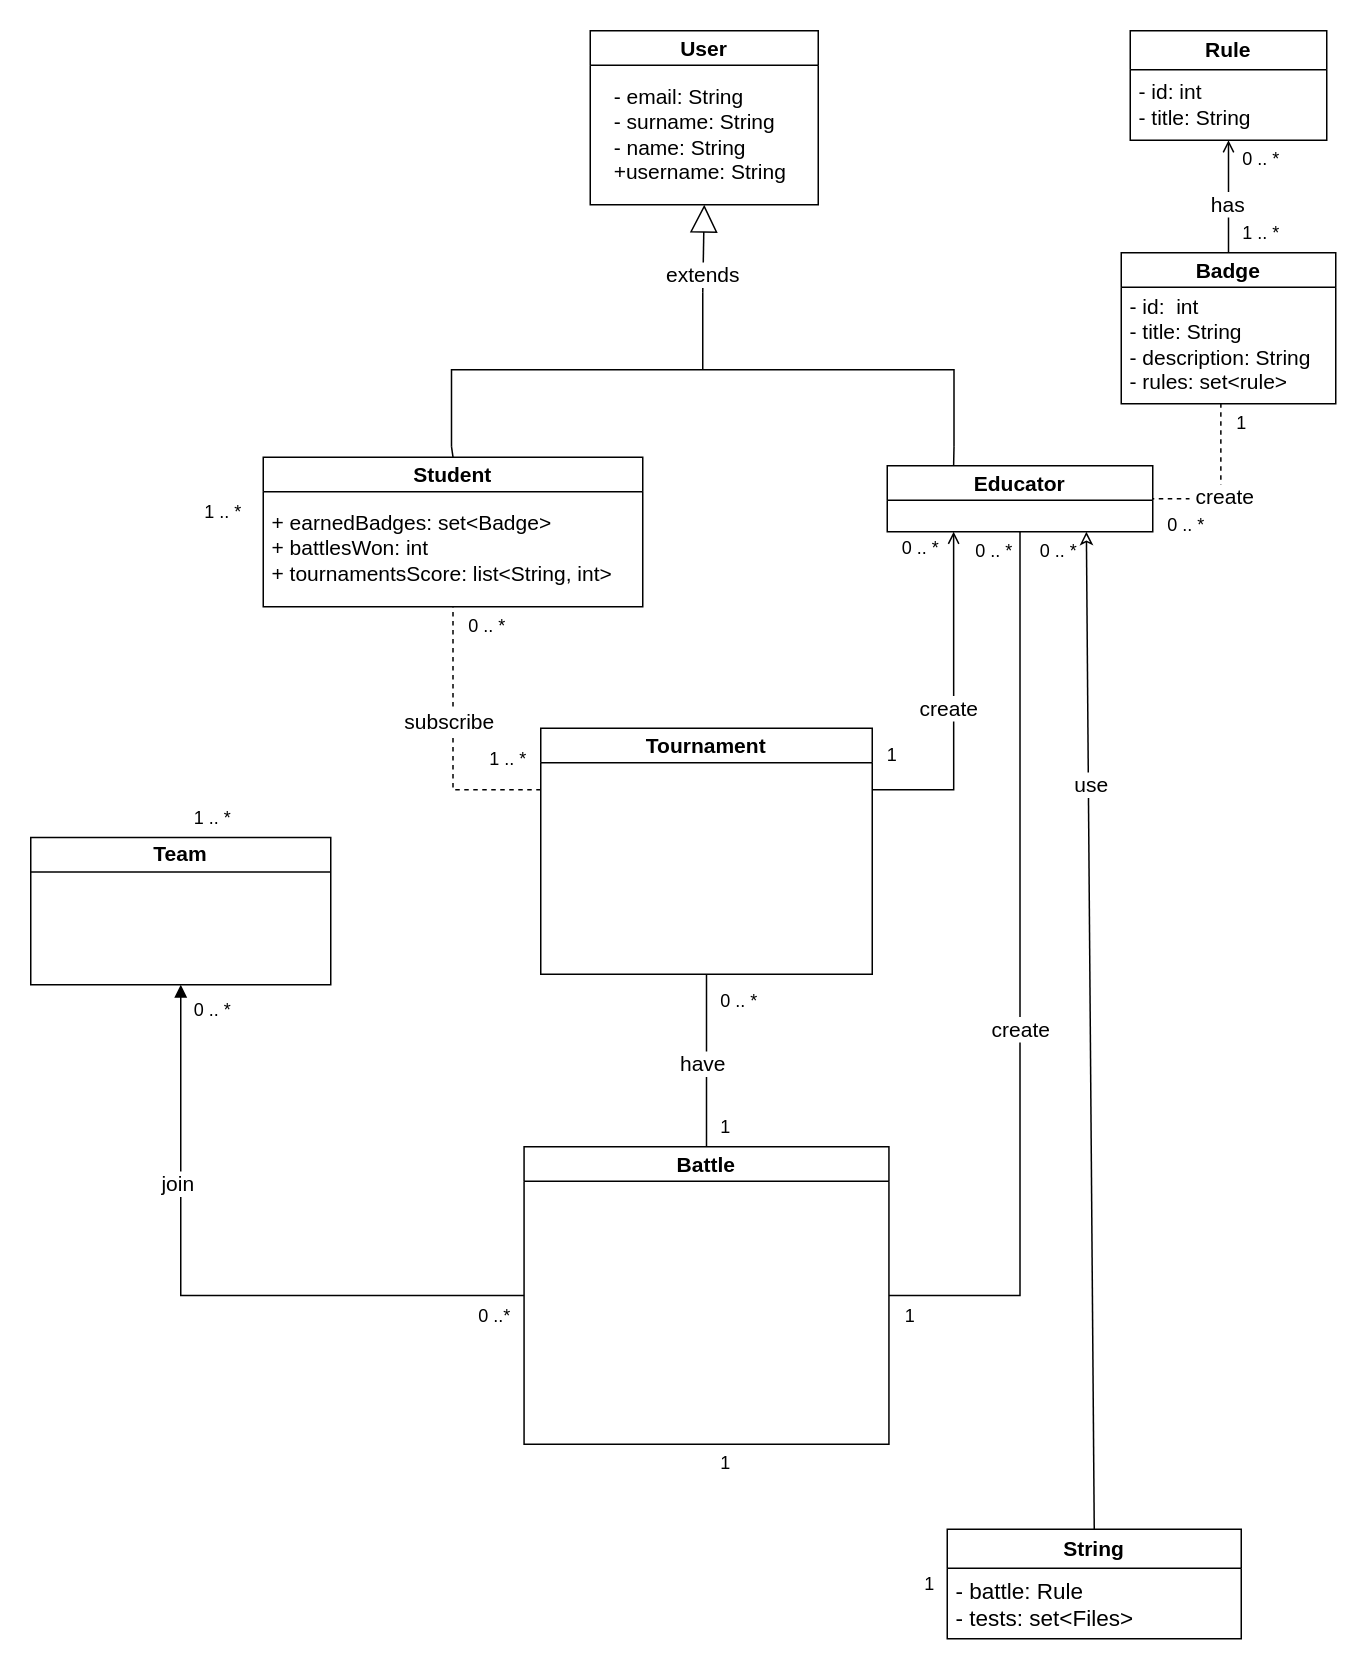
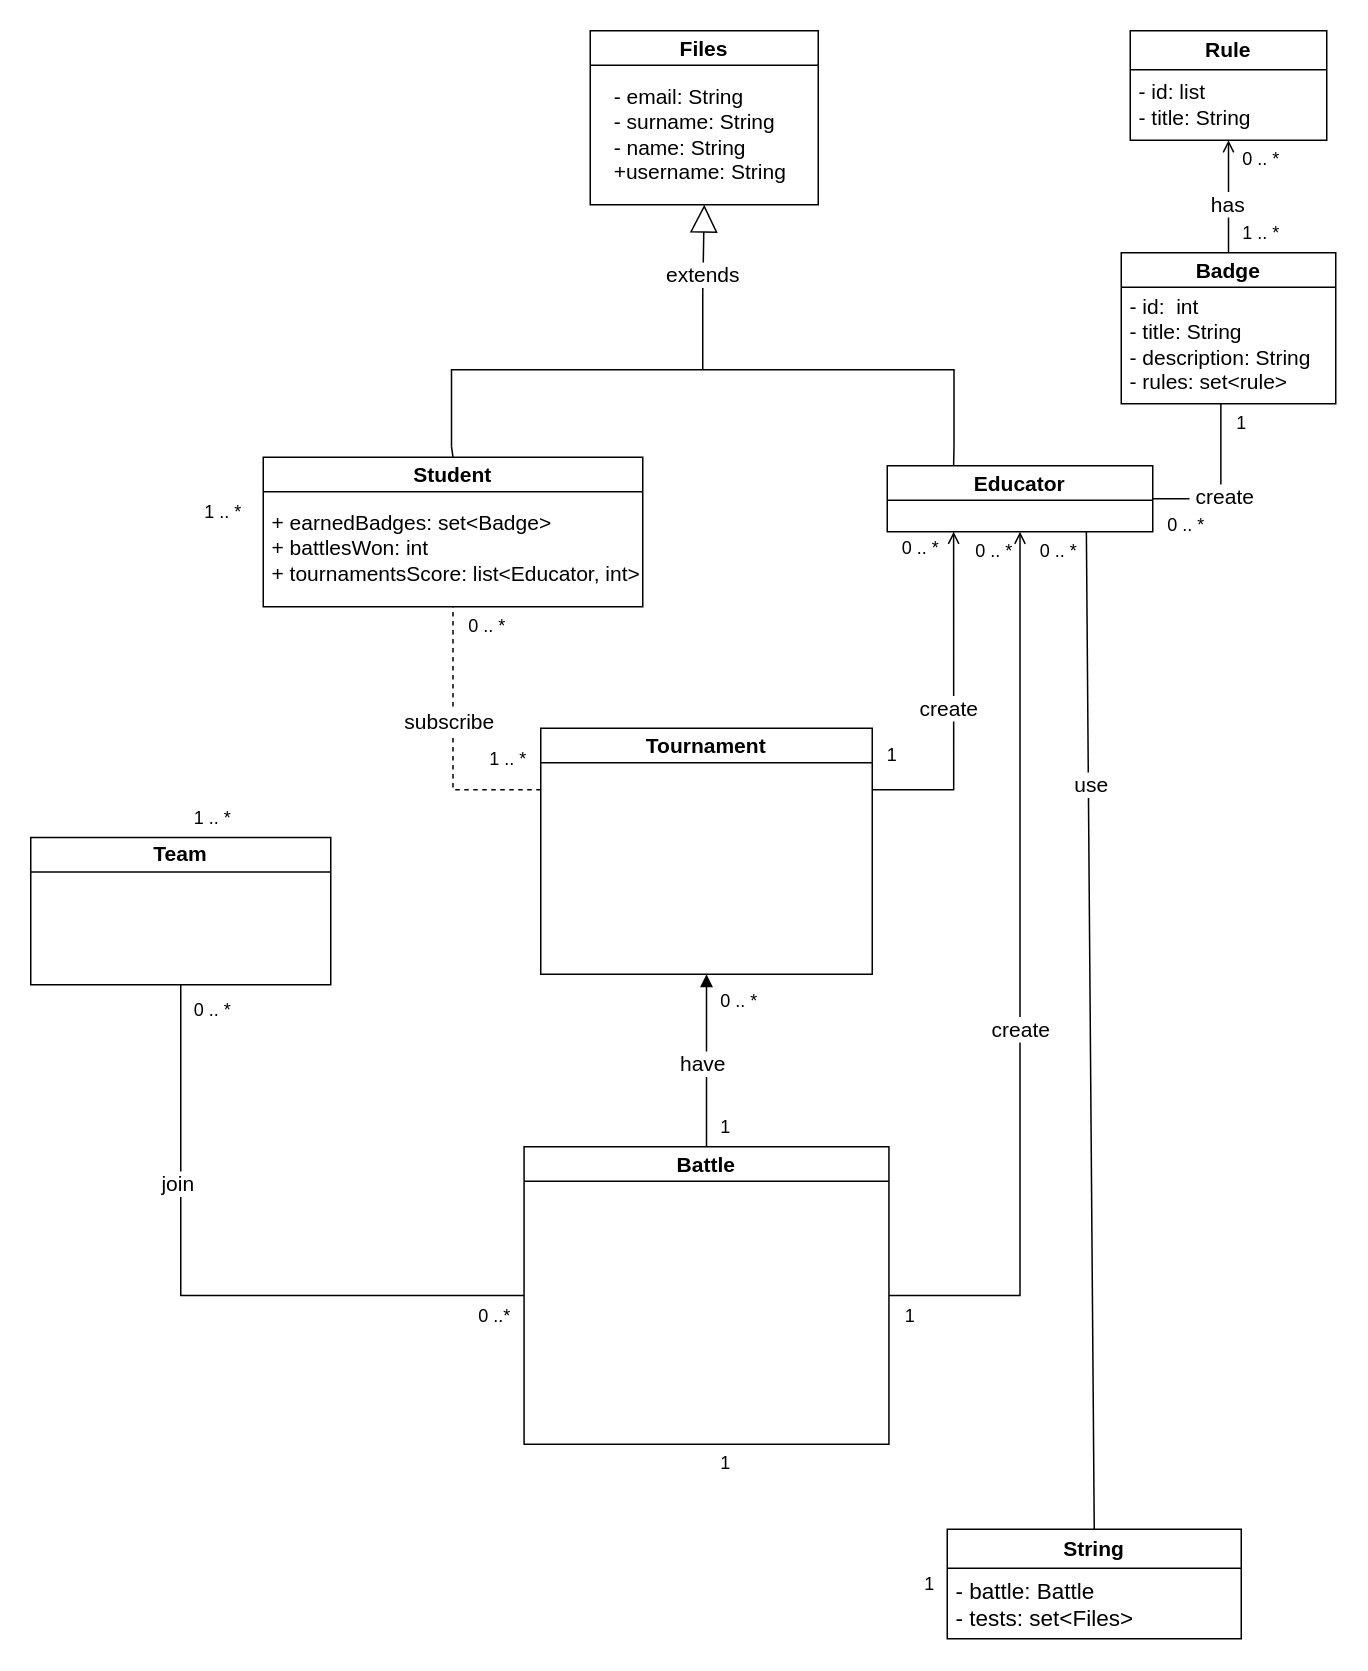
(704, 49) -> (704, 49)
(1201, 102) -> (1201, 102)
(1221, 446) -> (1221, 446)
(1020, 538) -> (1020, 538)
(1086, 543) -> (1086, 539)
(438, 548) -> (450, 548)
(707, 983) -> (707, 987)
(181, 998) -> (181, 993)
(1040, 1600) -> (1040, 1600)
